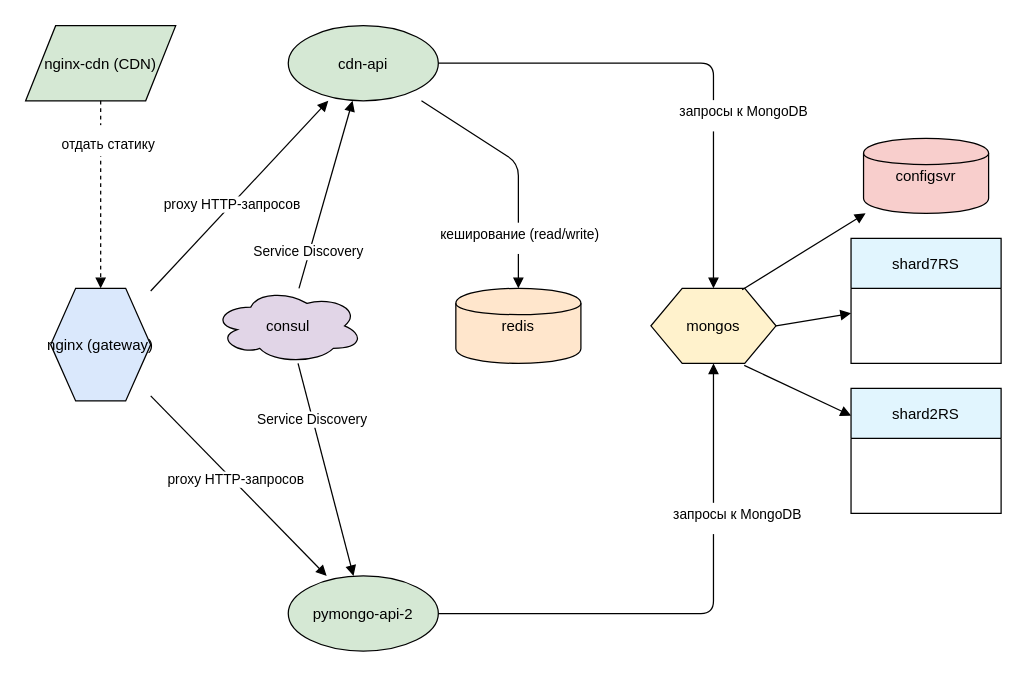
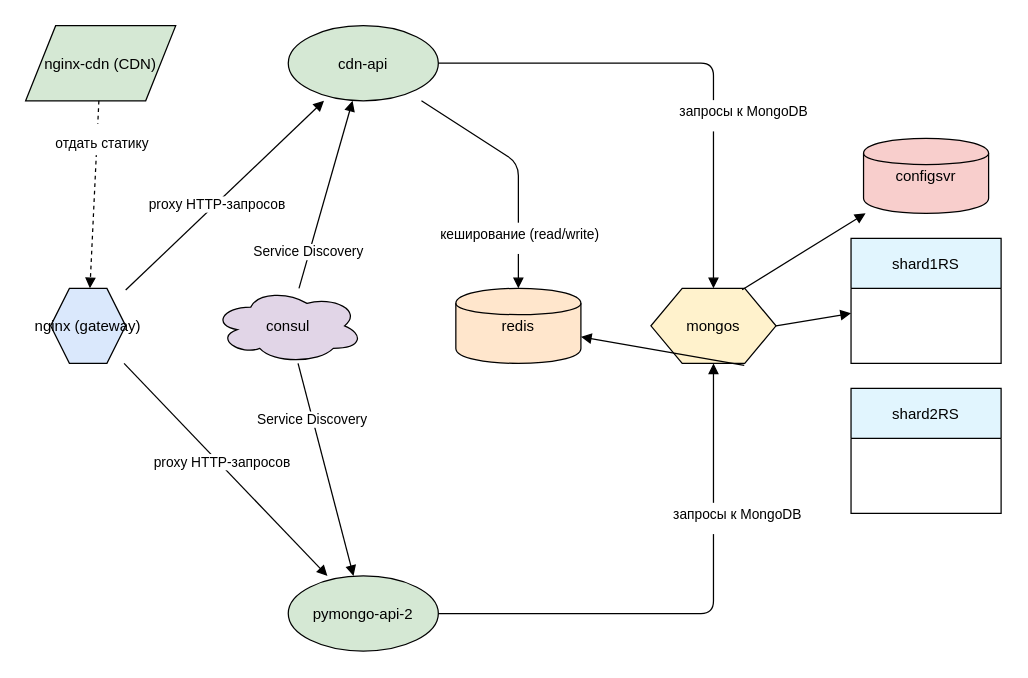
(925, 264) -> (925, 264)
(101, 344) -> (88, 326)
(792, 388) -> (668, 352)
